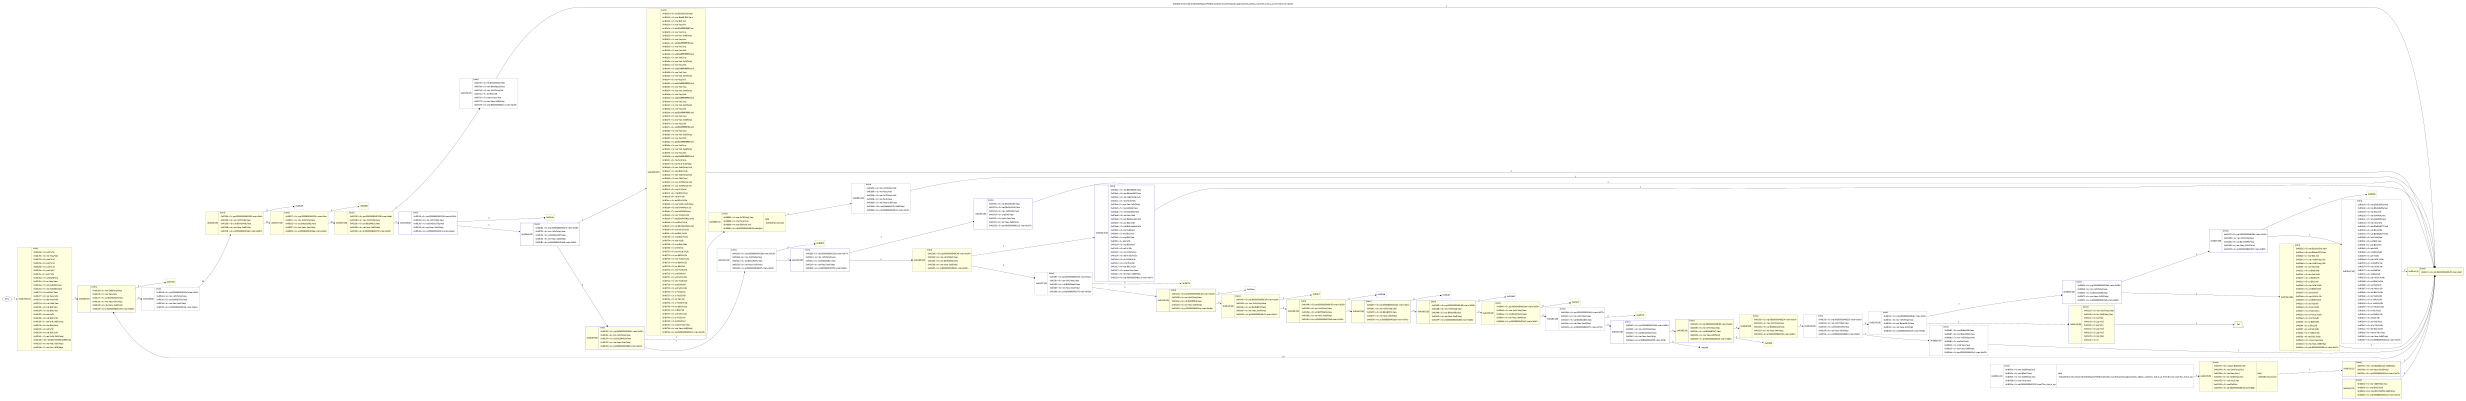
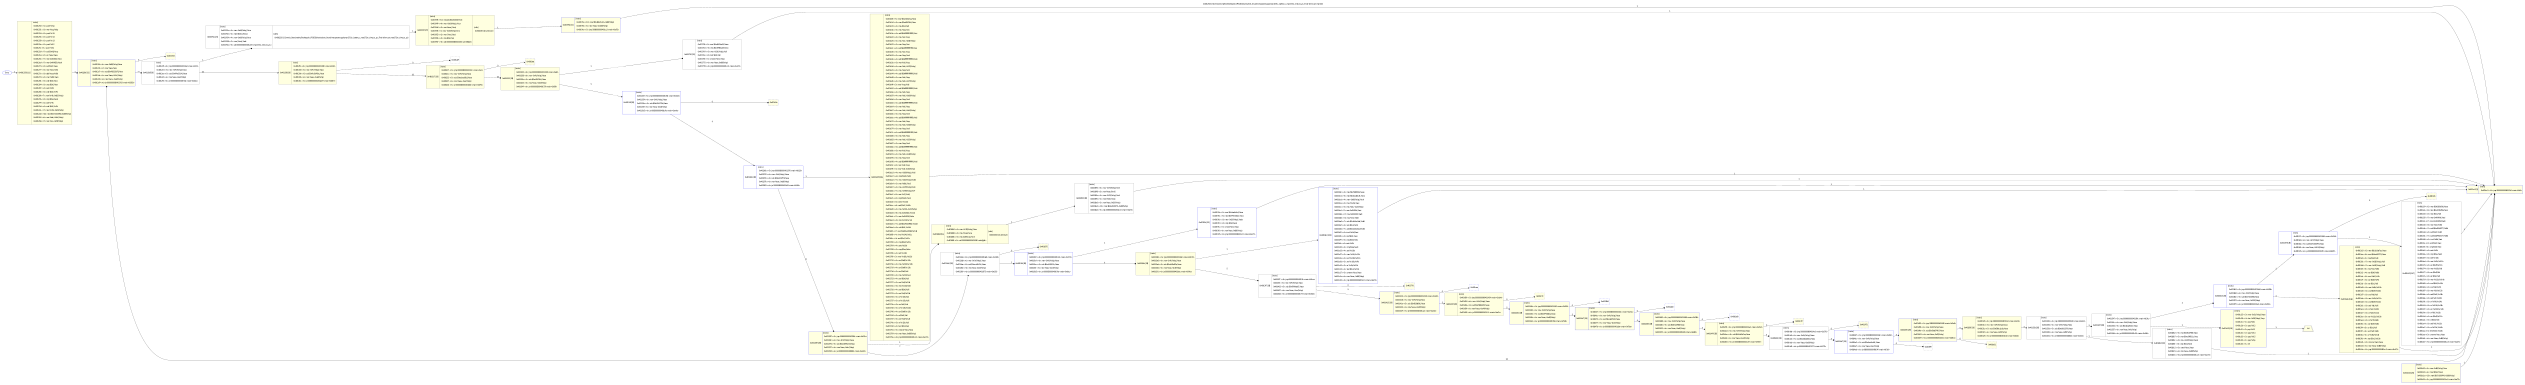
none -> (225, 55)
